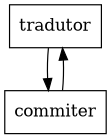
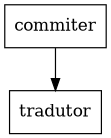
(47, 63) -> none
